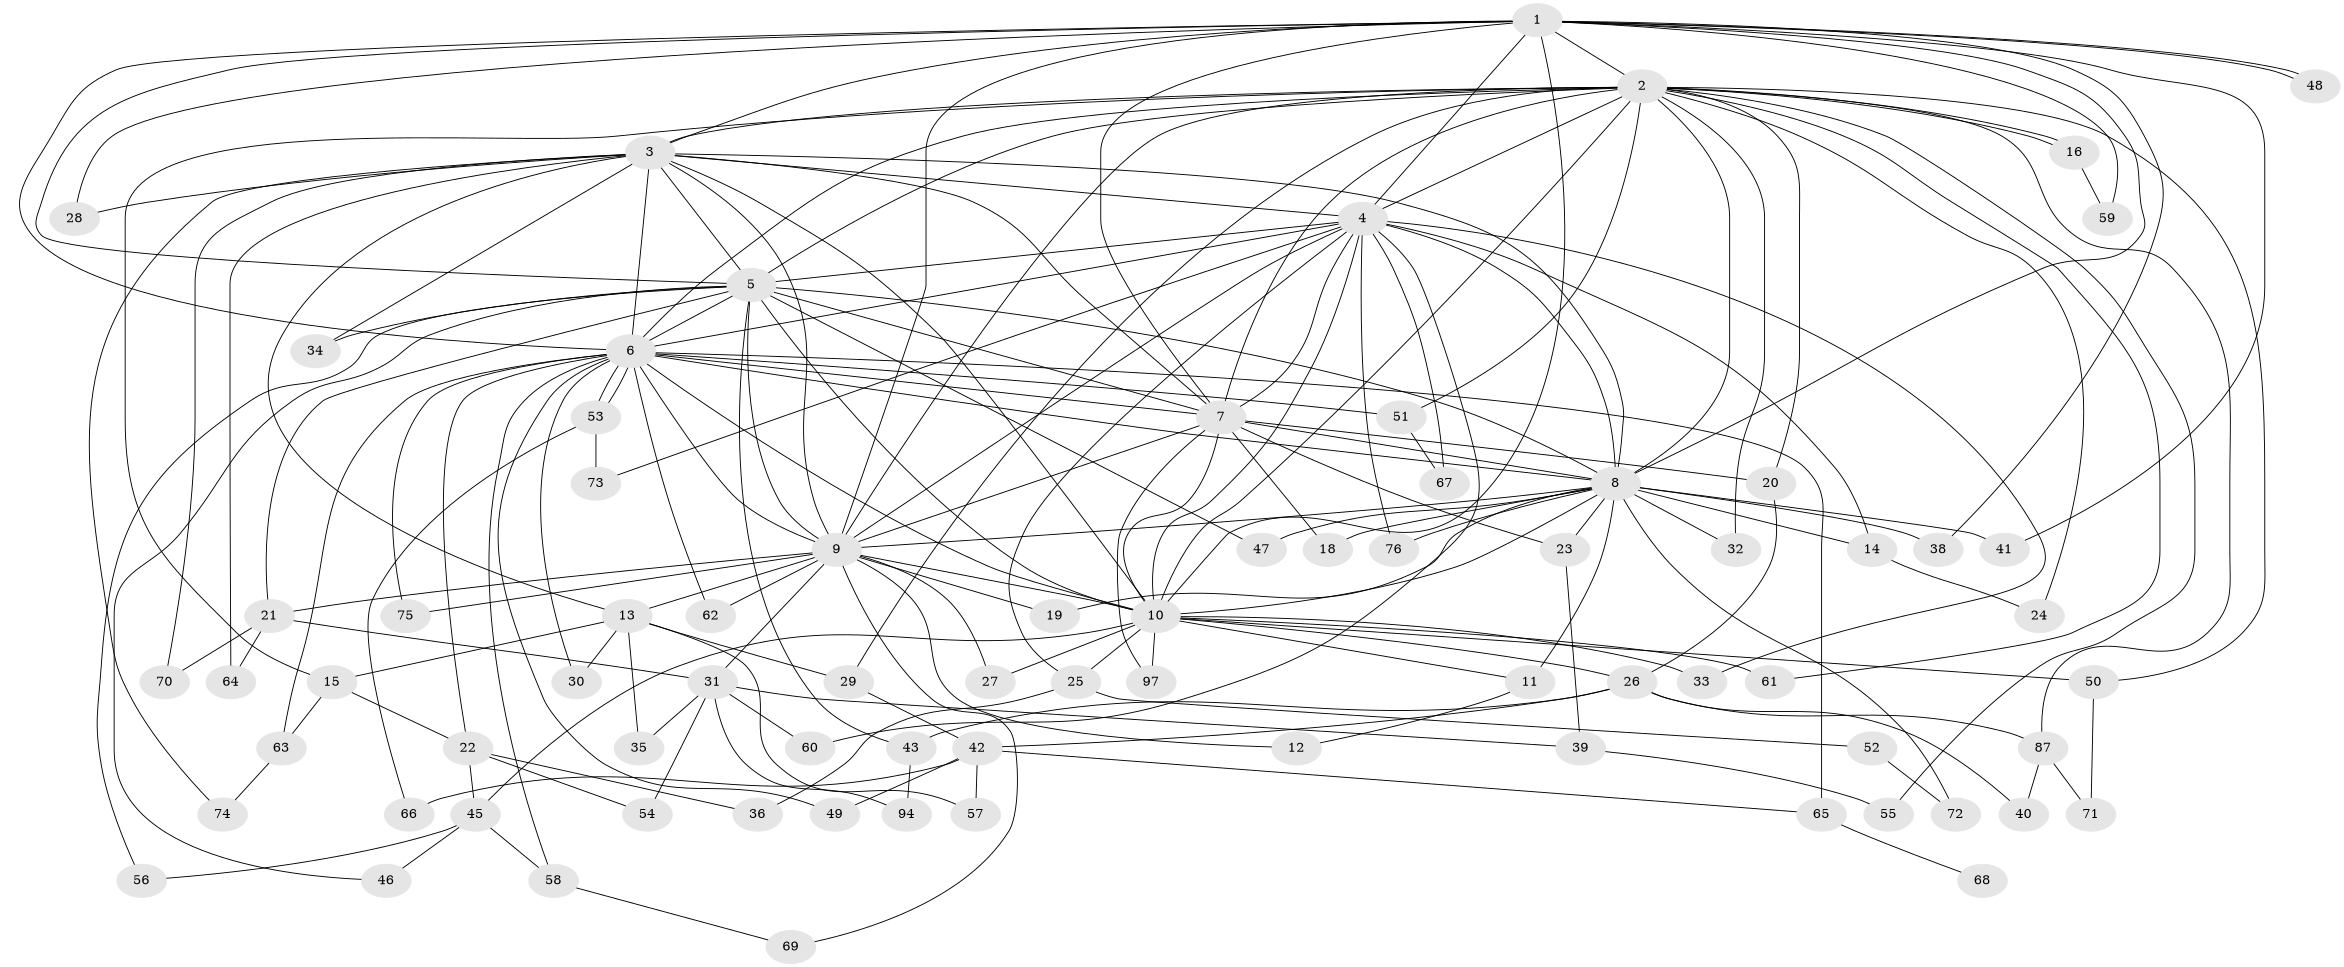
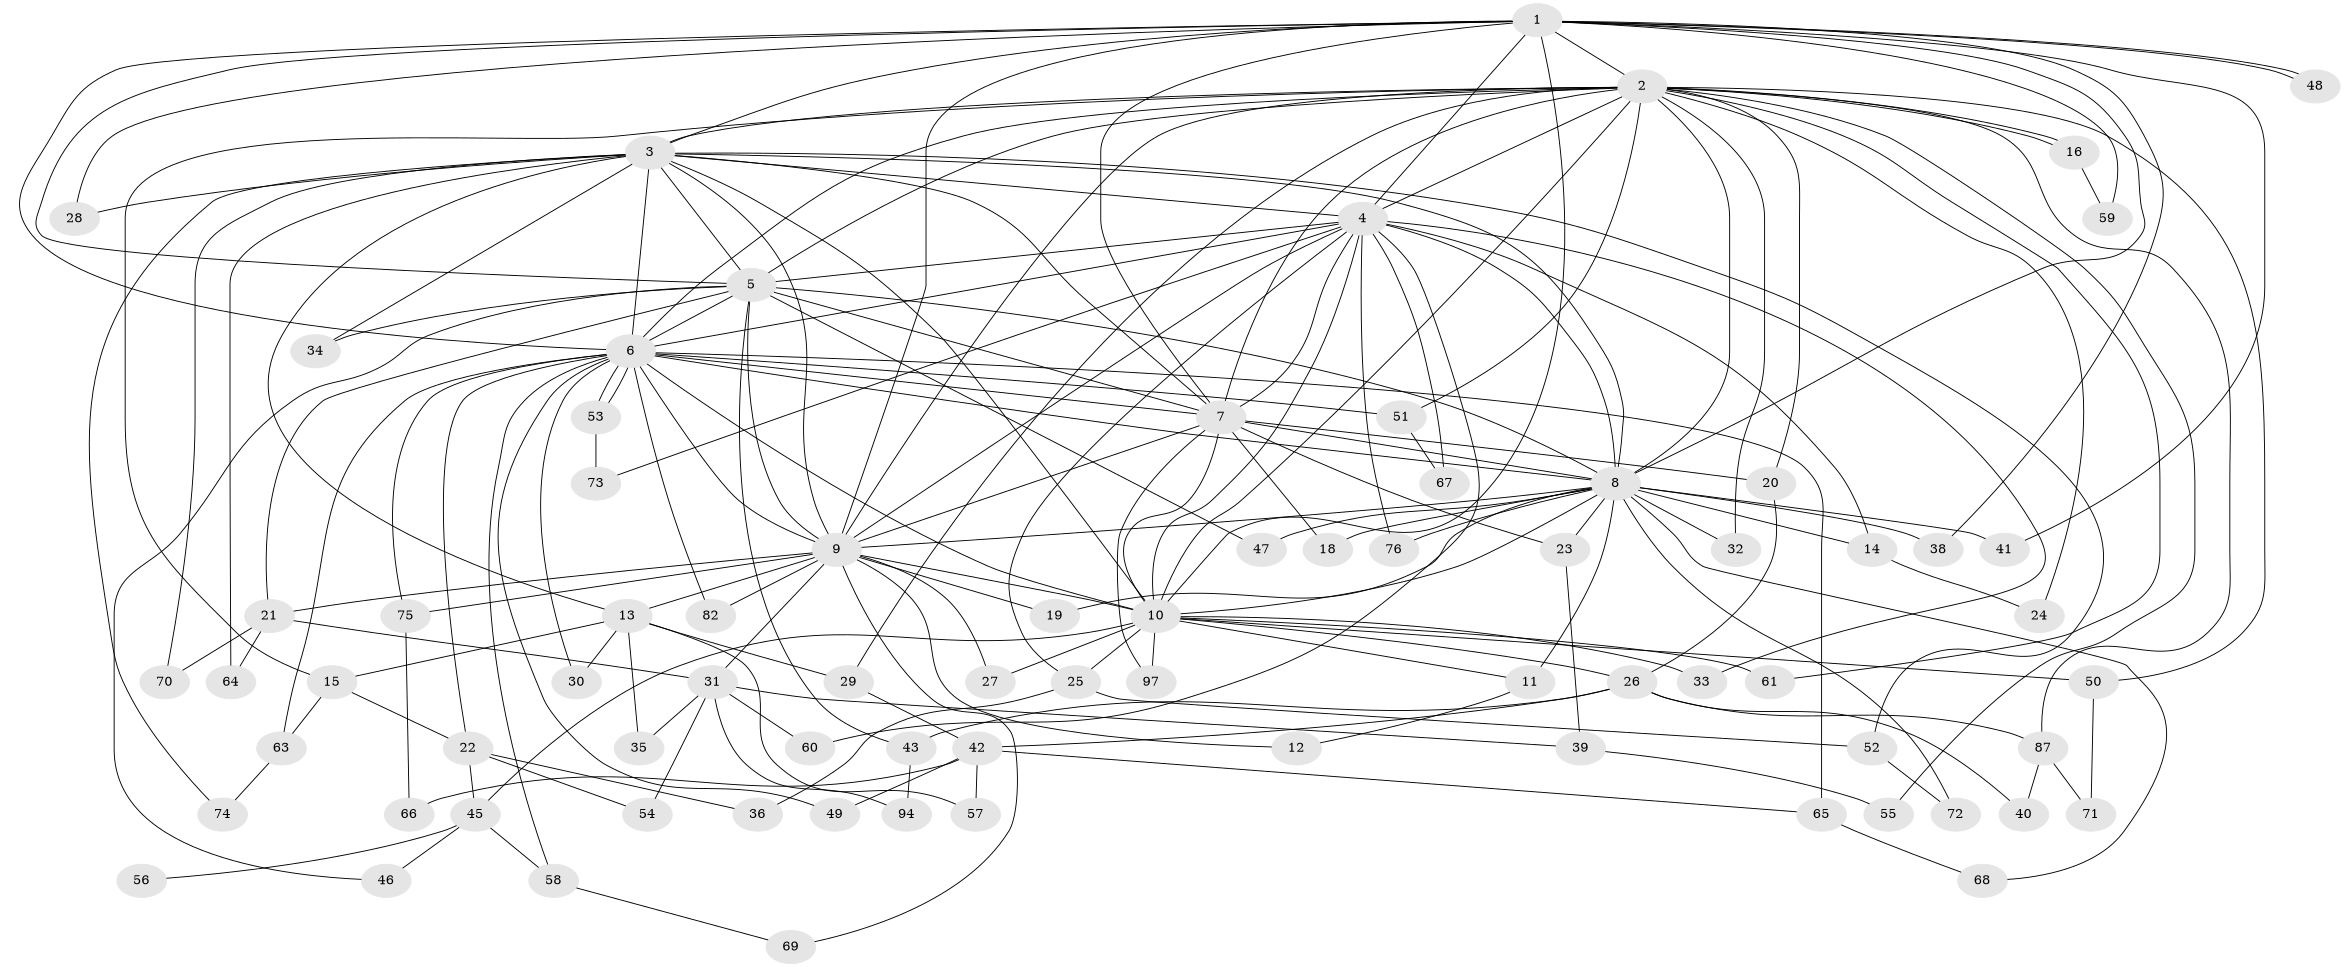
none -> (1611, 237)
(241, 407) -> none
(915, 477) -> none
(390, 570) -> (407, 711)
(711, 616) -> (711, 616)
none -> (2022, 639)
